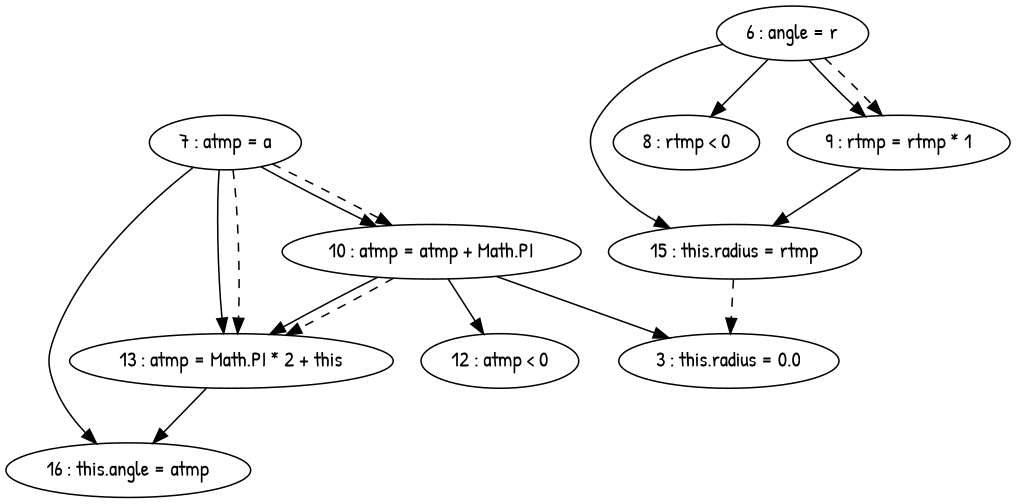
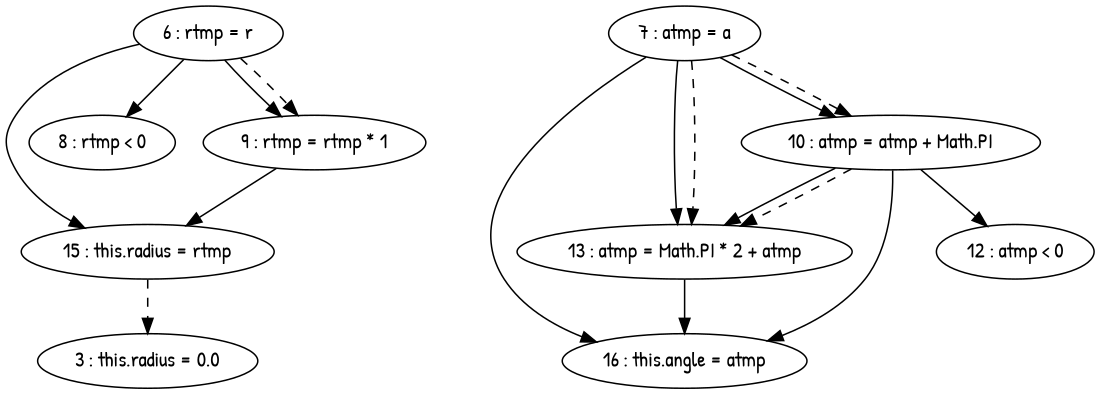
(793, 33) -> (208, 33)
(576, 305) -> (869, 274)
(231, 361) -> (685, 252)
